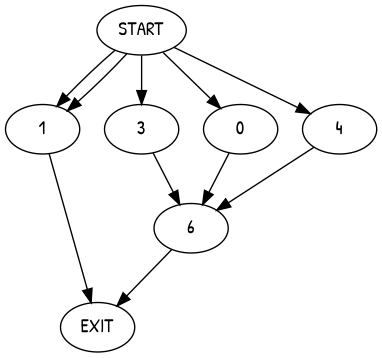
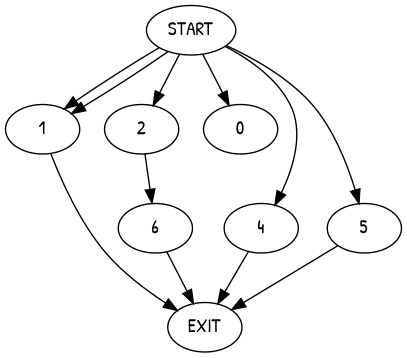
(142, 129) -> (142, 129)
(219, 173) -> none
(271, 175) -> (237, 272)
none -> (364, 228)
